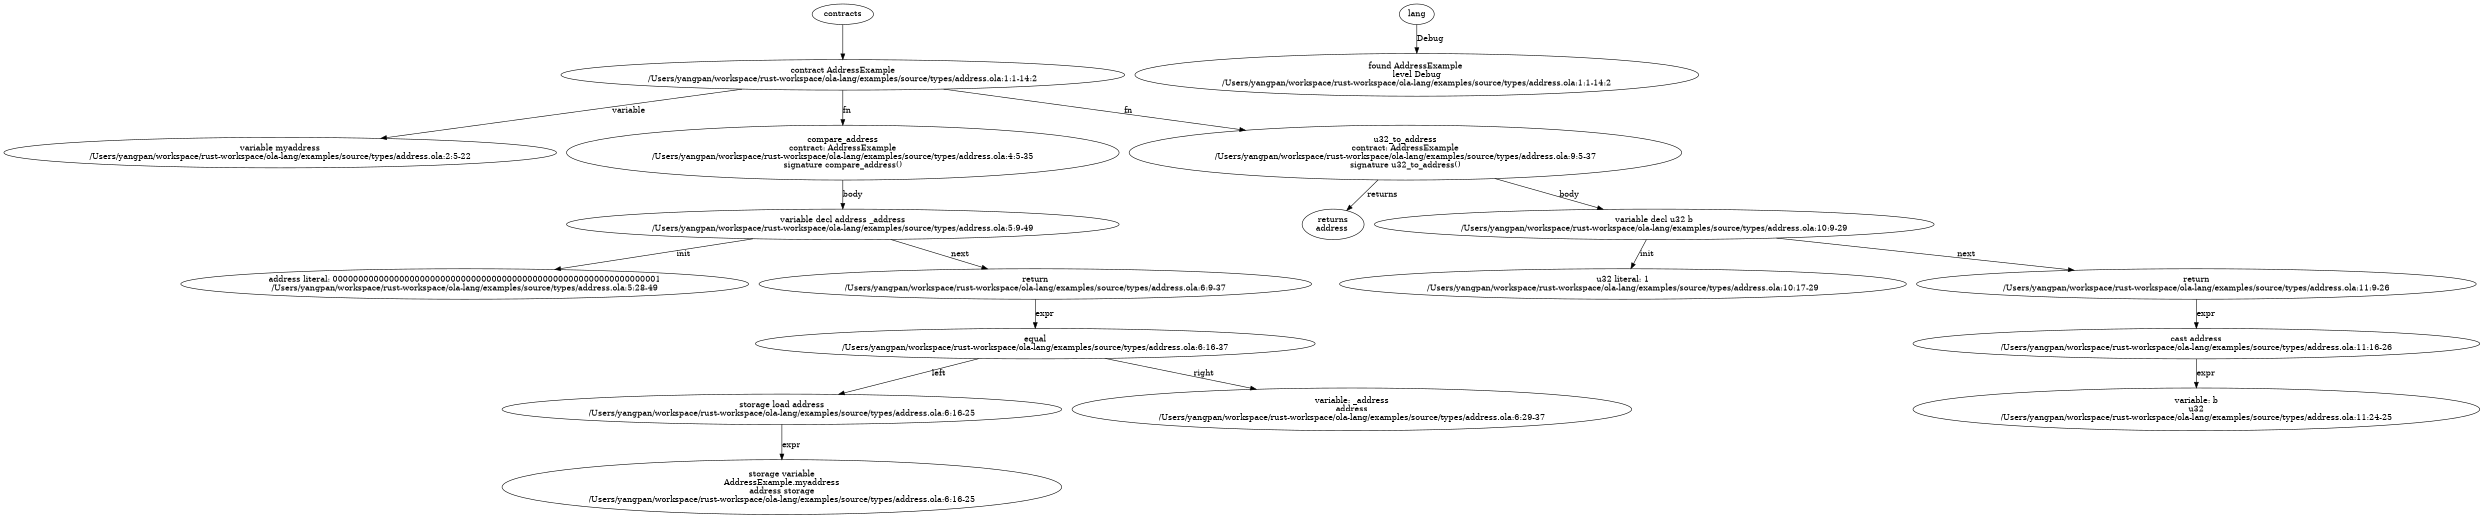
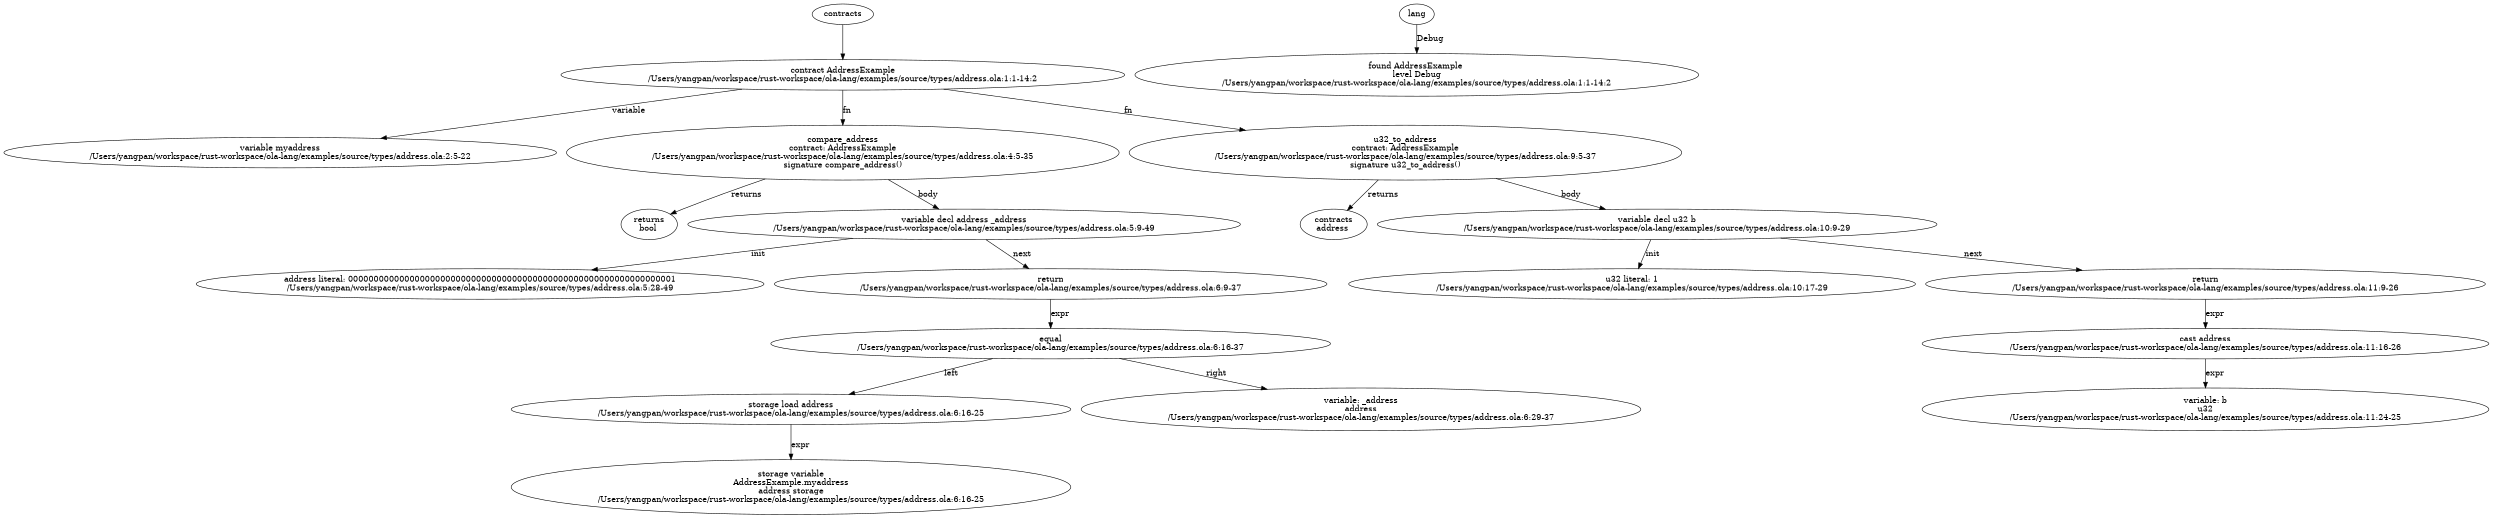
none -> (649, 224)
(1333, 224) -> (1334, 224)
